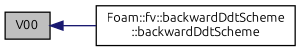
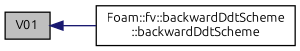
(28, 26) -> (28, 26)
